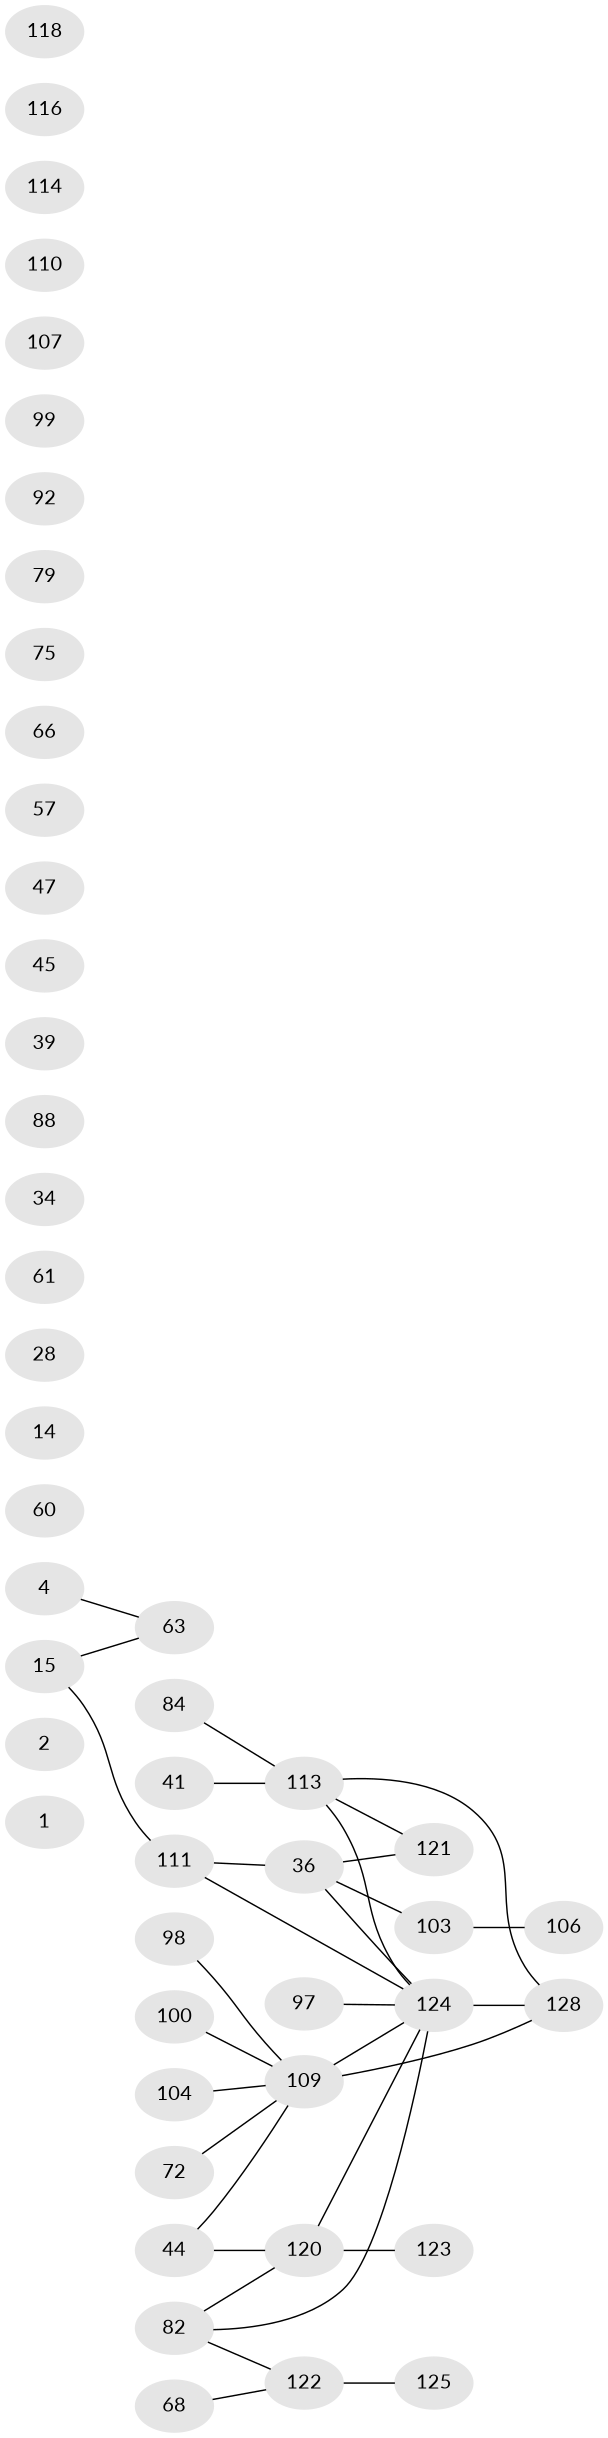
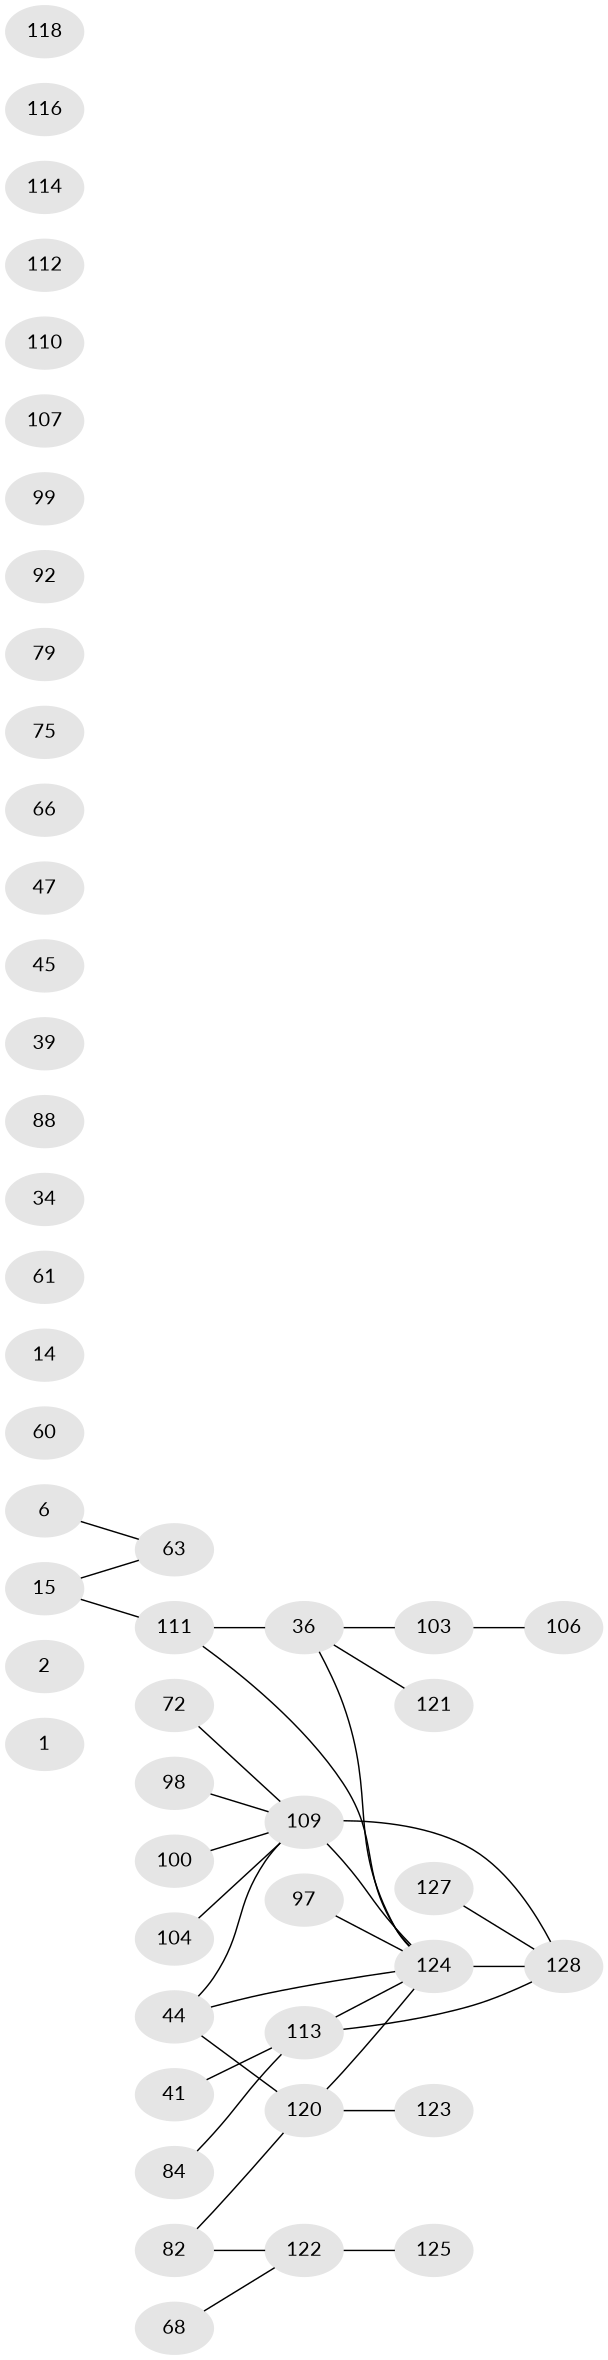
none -> (45, 265)
(45, 810) -> none
(45, 1355) -> none
(45, 1589) -> (45, 1511)
(369, 1817) -> none
none -> (434, 1889)
(375, 2231) -> (302, 1987)
